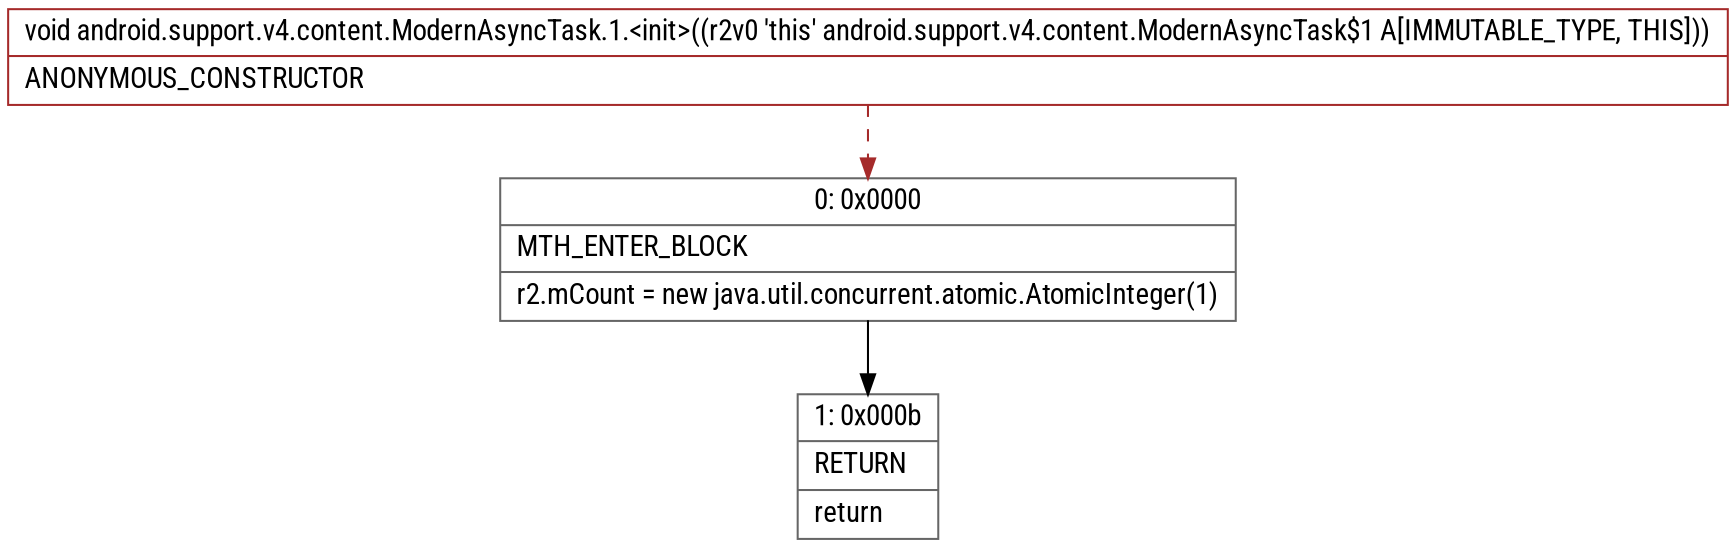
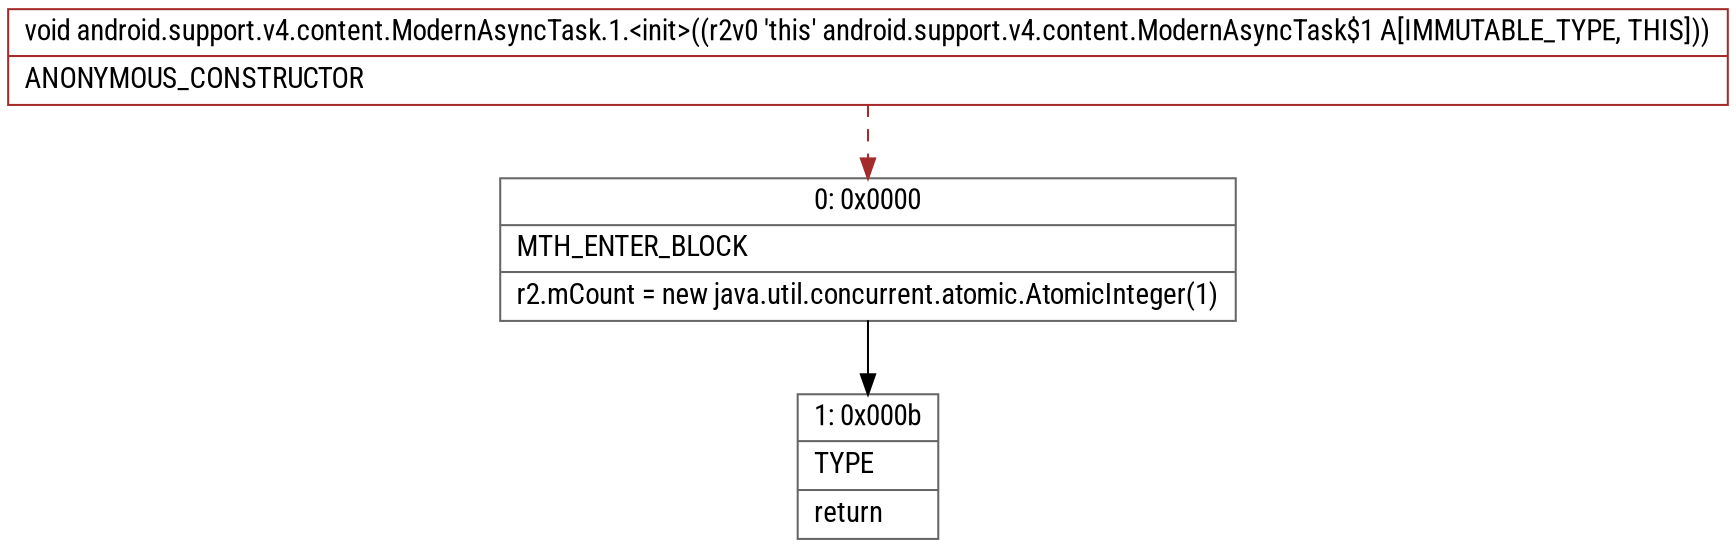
(861, 465) -> (845, 465)
